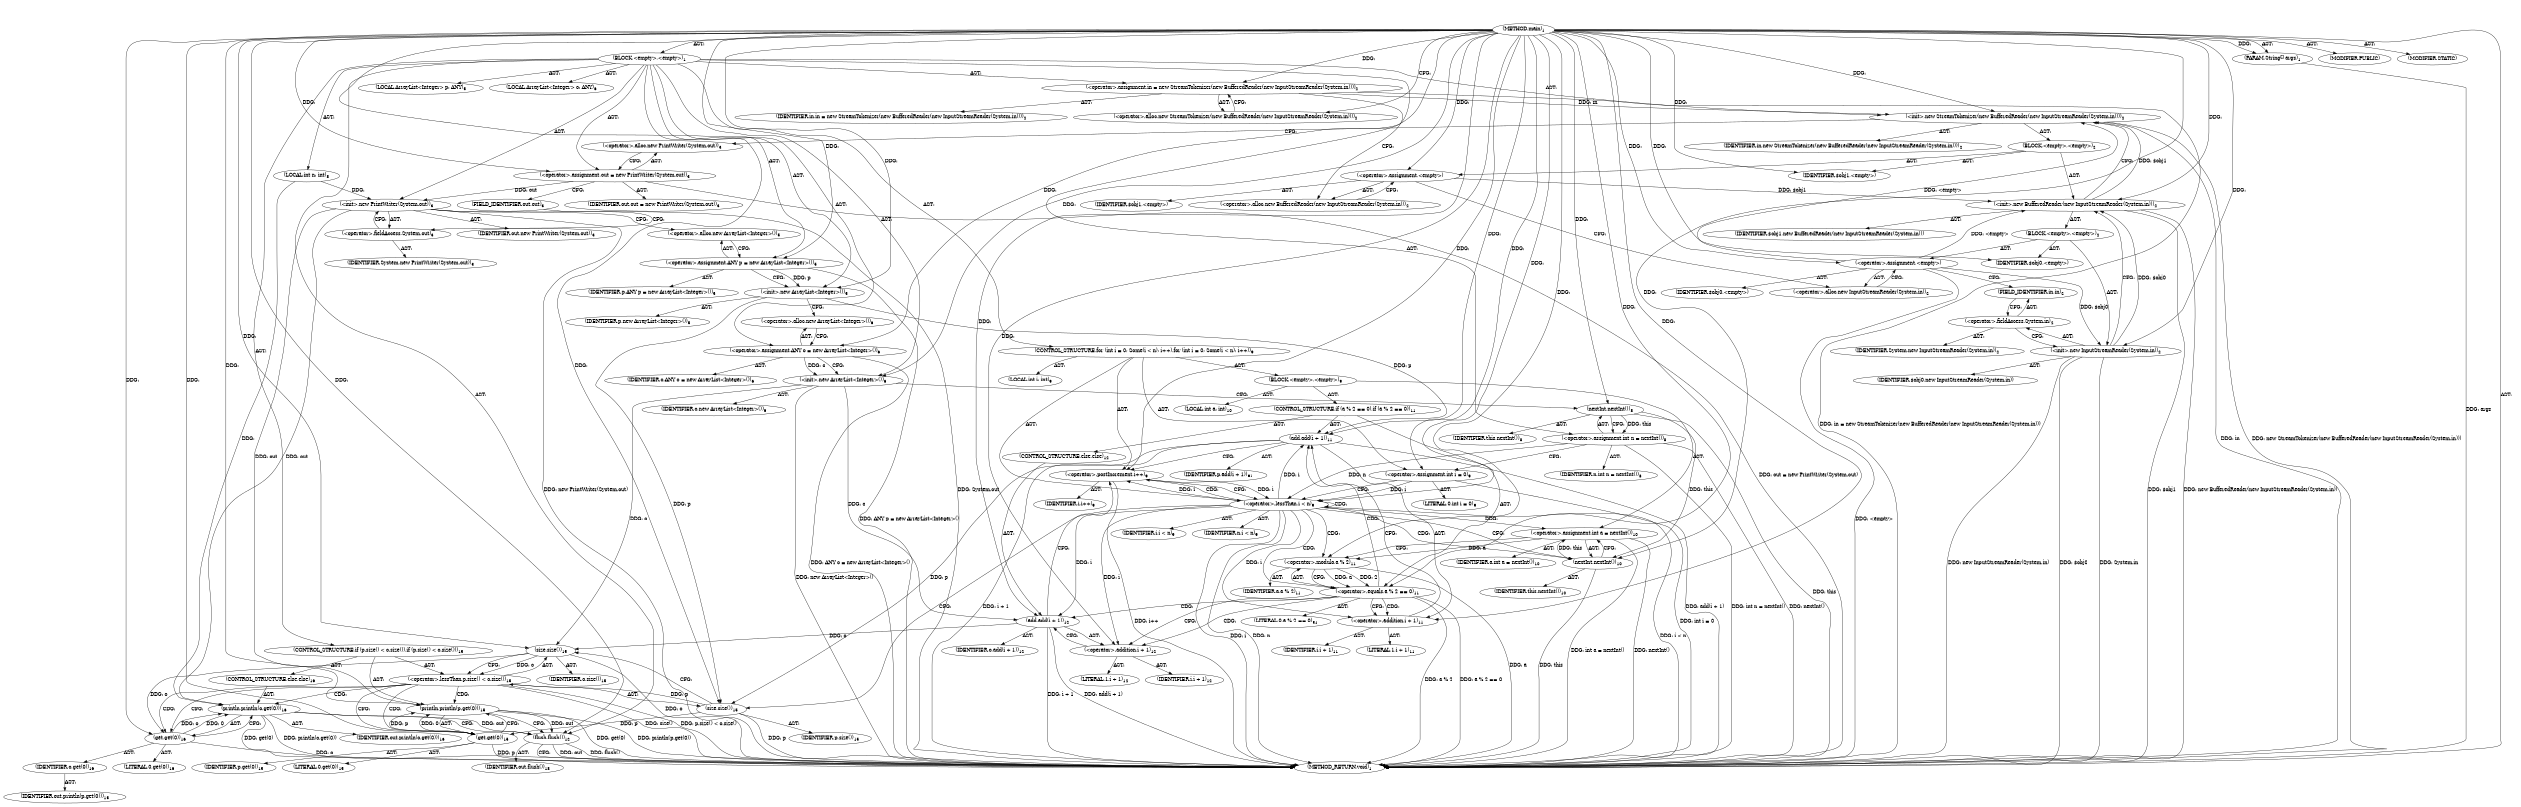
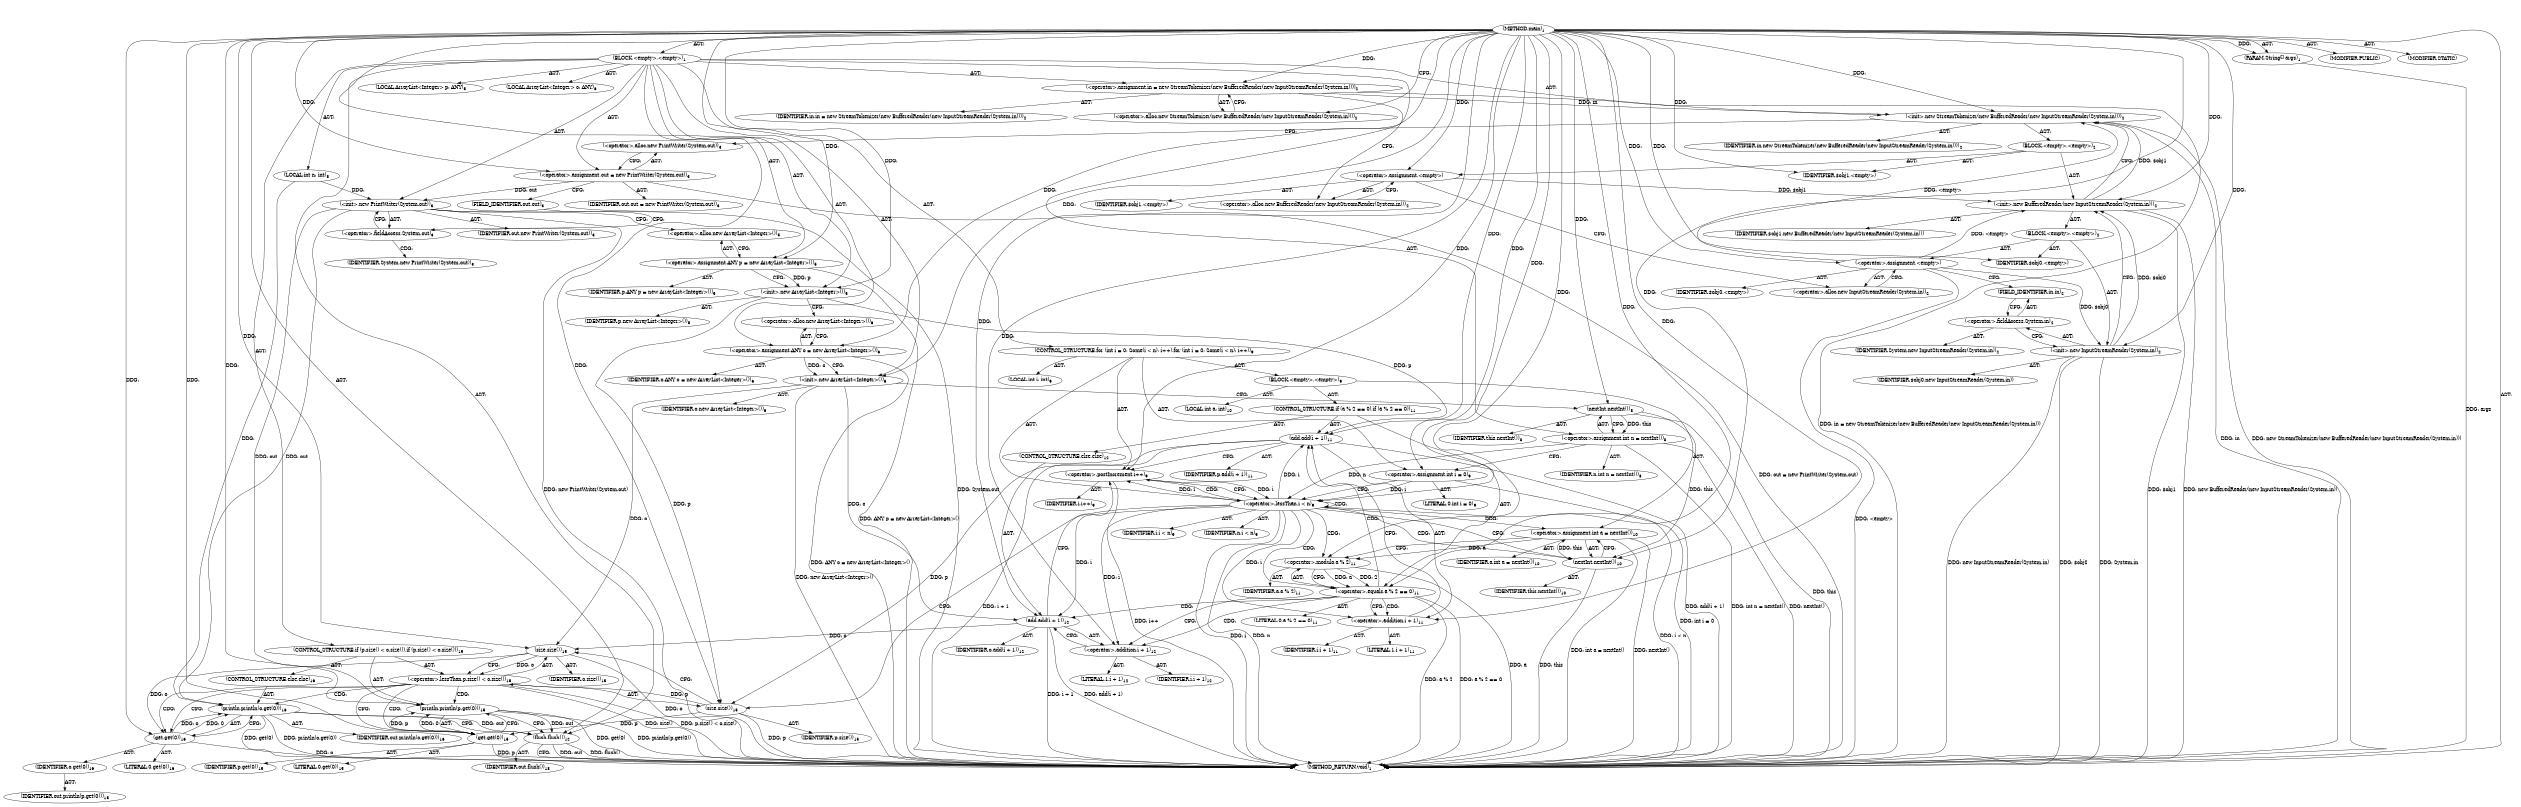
(407, 249) -> (407, 249)
(342, 381) -> (342, 381)
(1250, 475) -> (1250, 475)
(1315, 621) -> (1315, 621)
